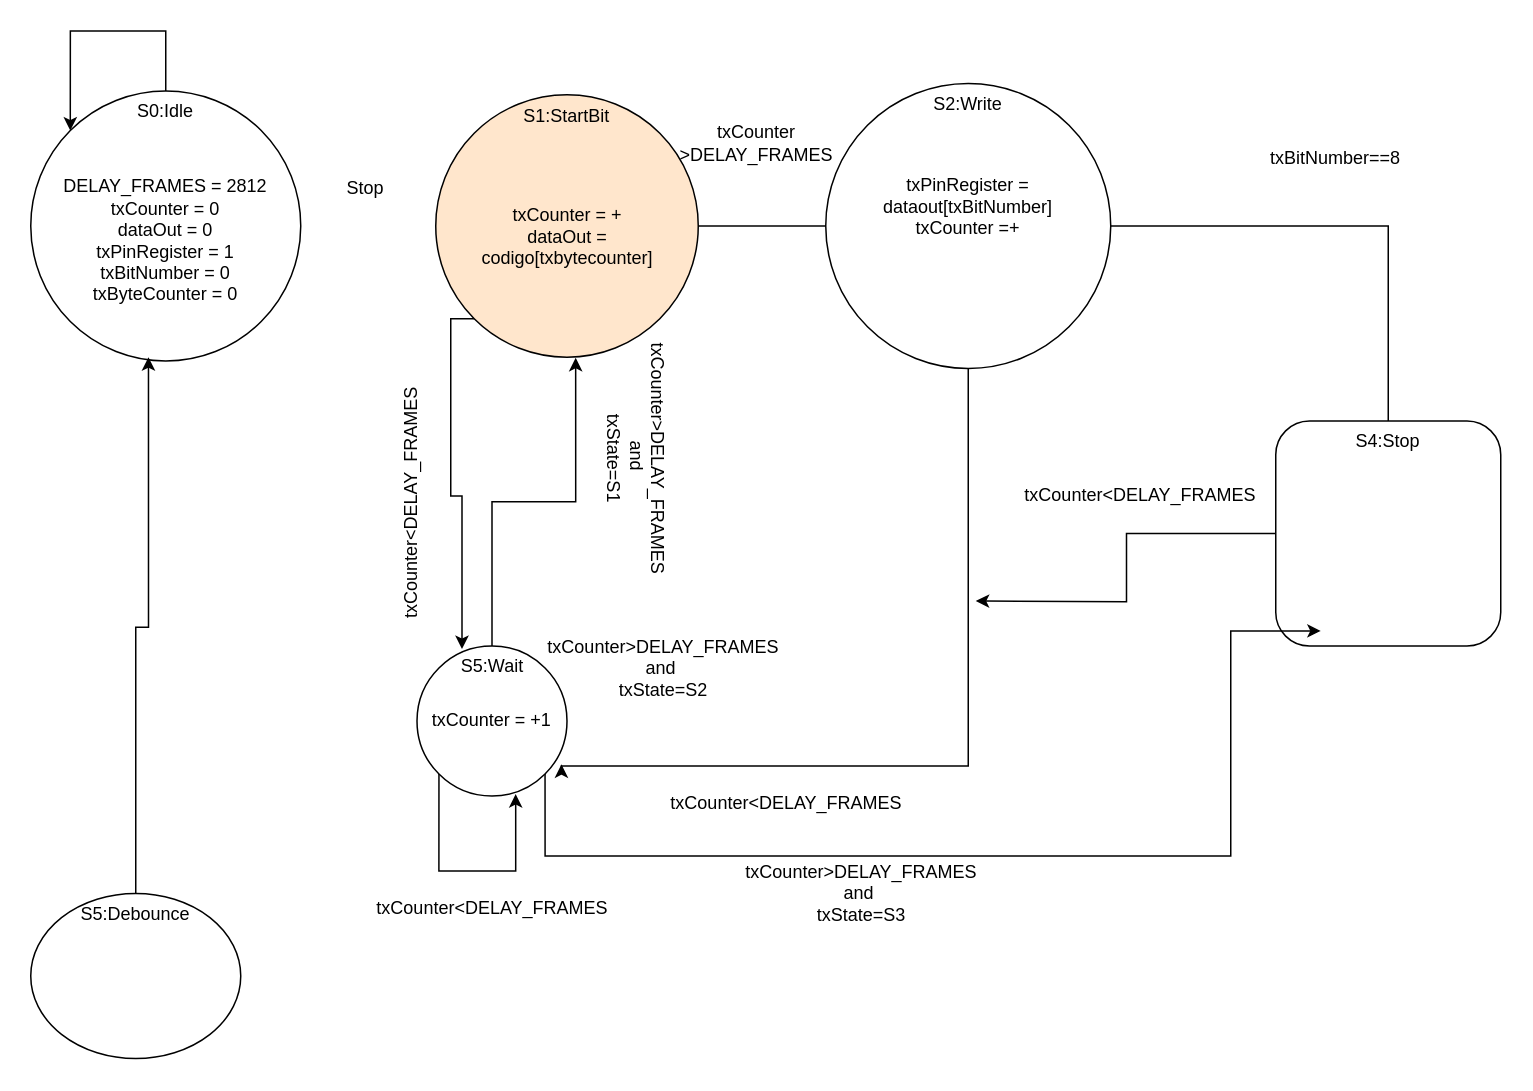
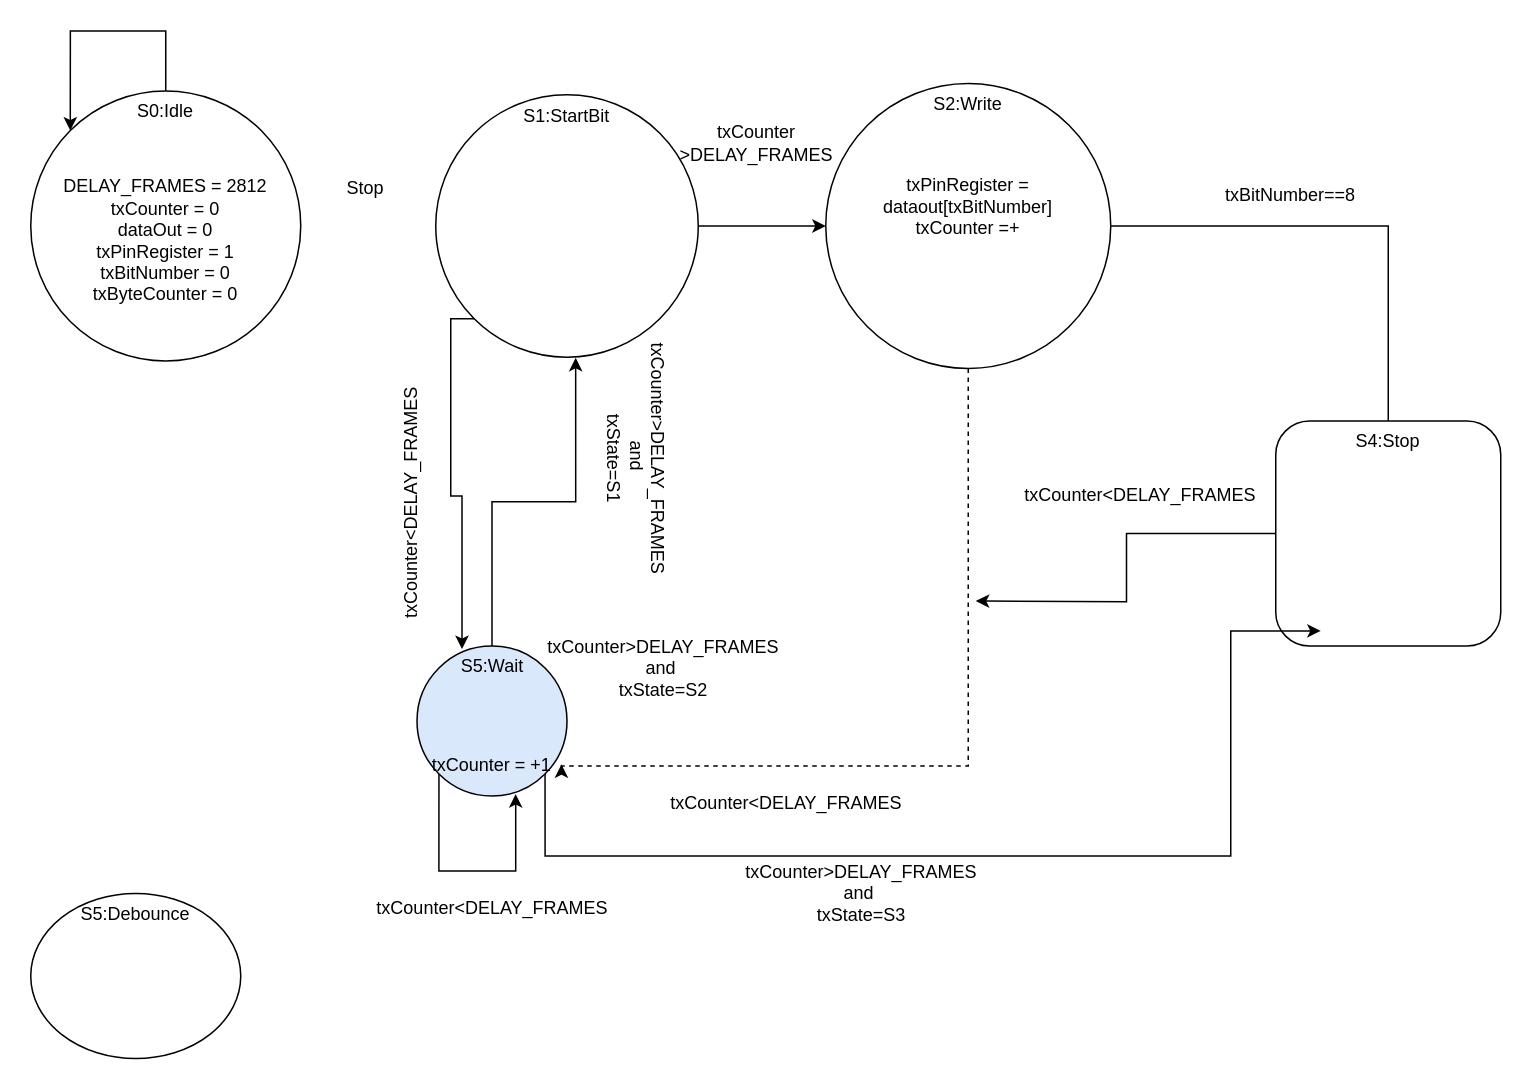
(1336, 158) -> (1291, 196)
(567, 226) -> (567, 226)
(567, 226) -> none
(818, 226) -> (814, 226)
(139, 627) -> none
(492, 721) -> (492, 766)
(492, 721) -> (492, 721)
(963, 766) -> (963, 766)
